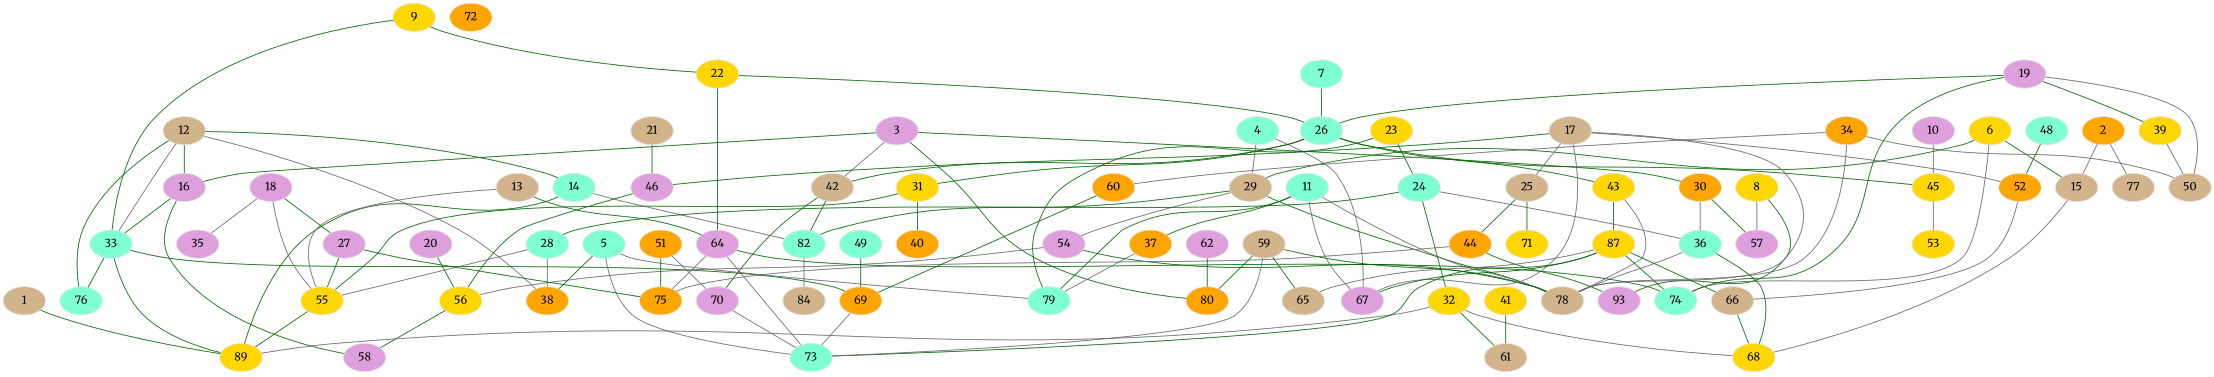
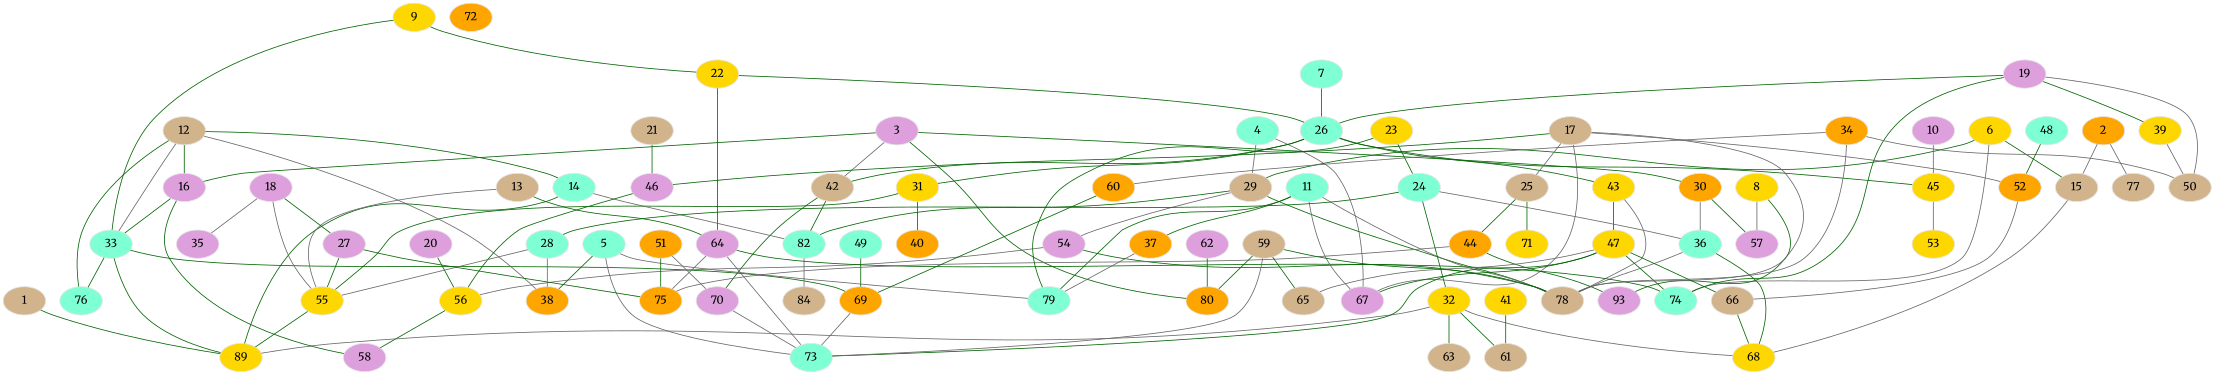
(1614, 244) -> (1614, 244)
none -> (1449, 358)
